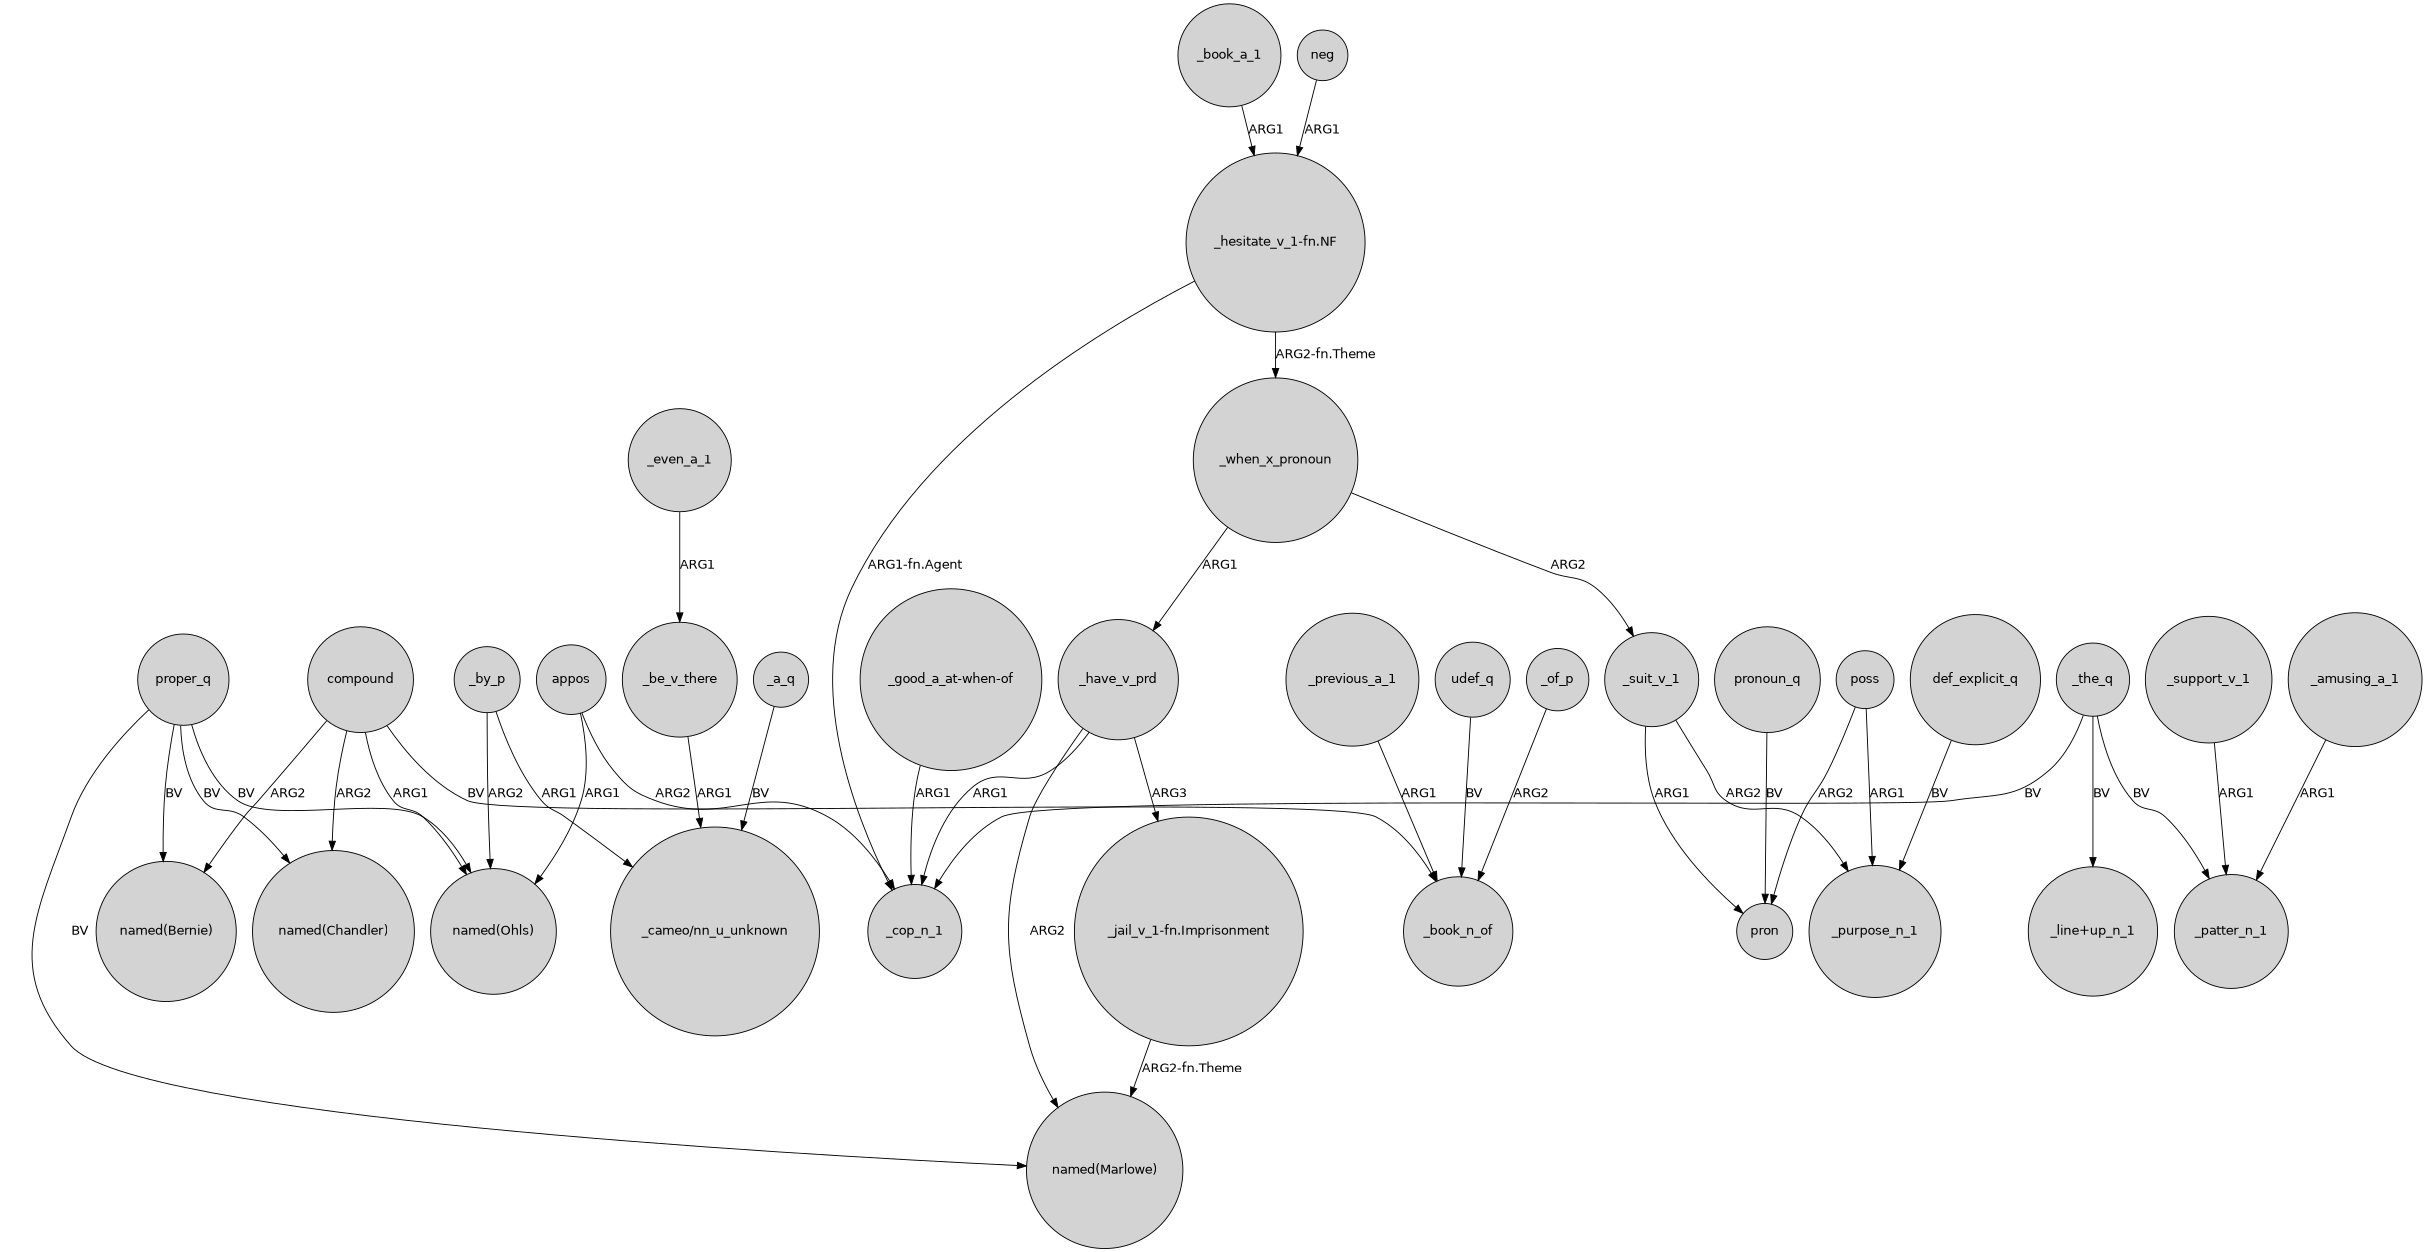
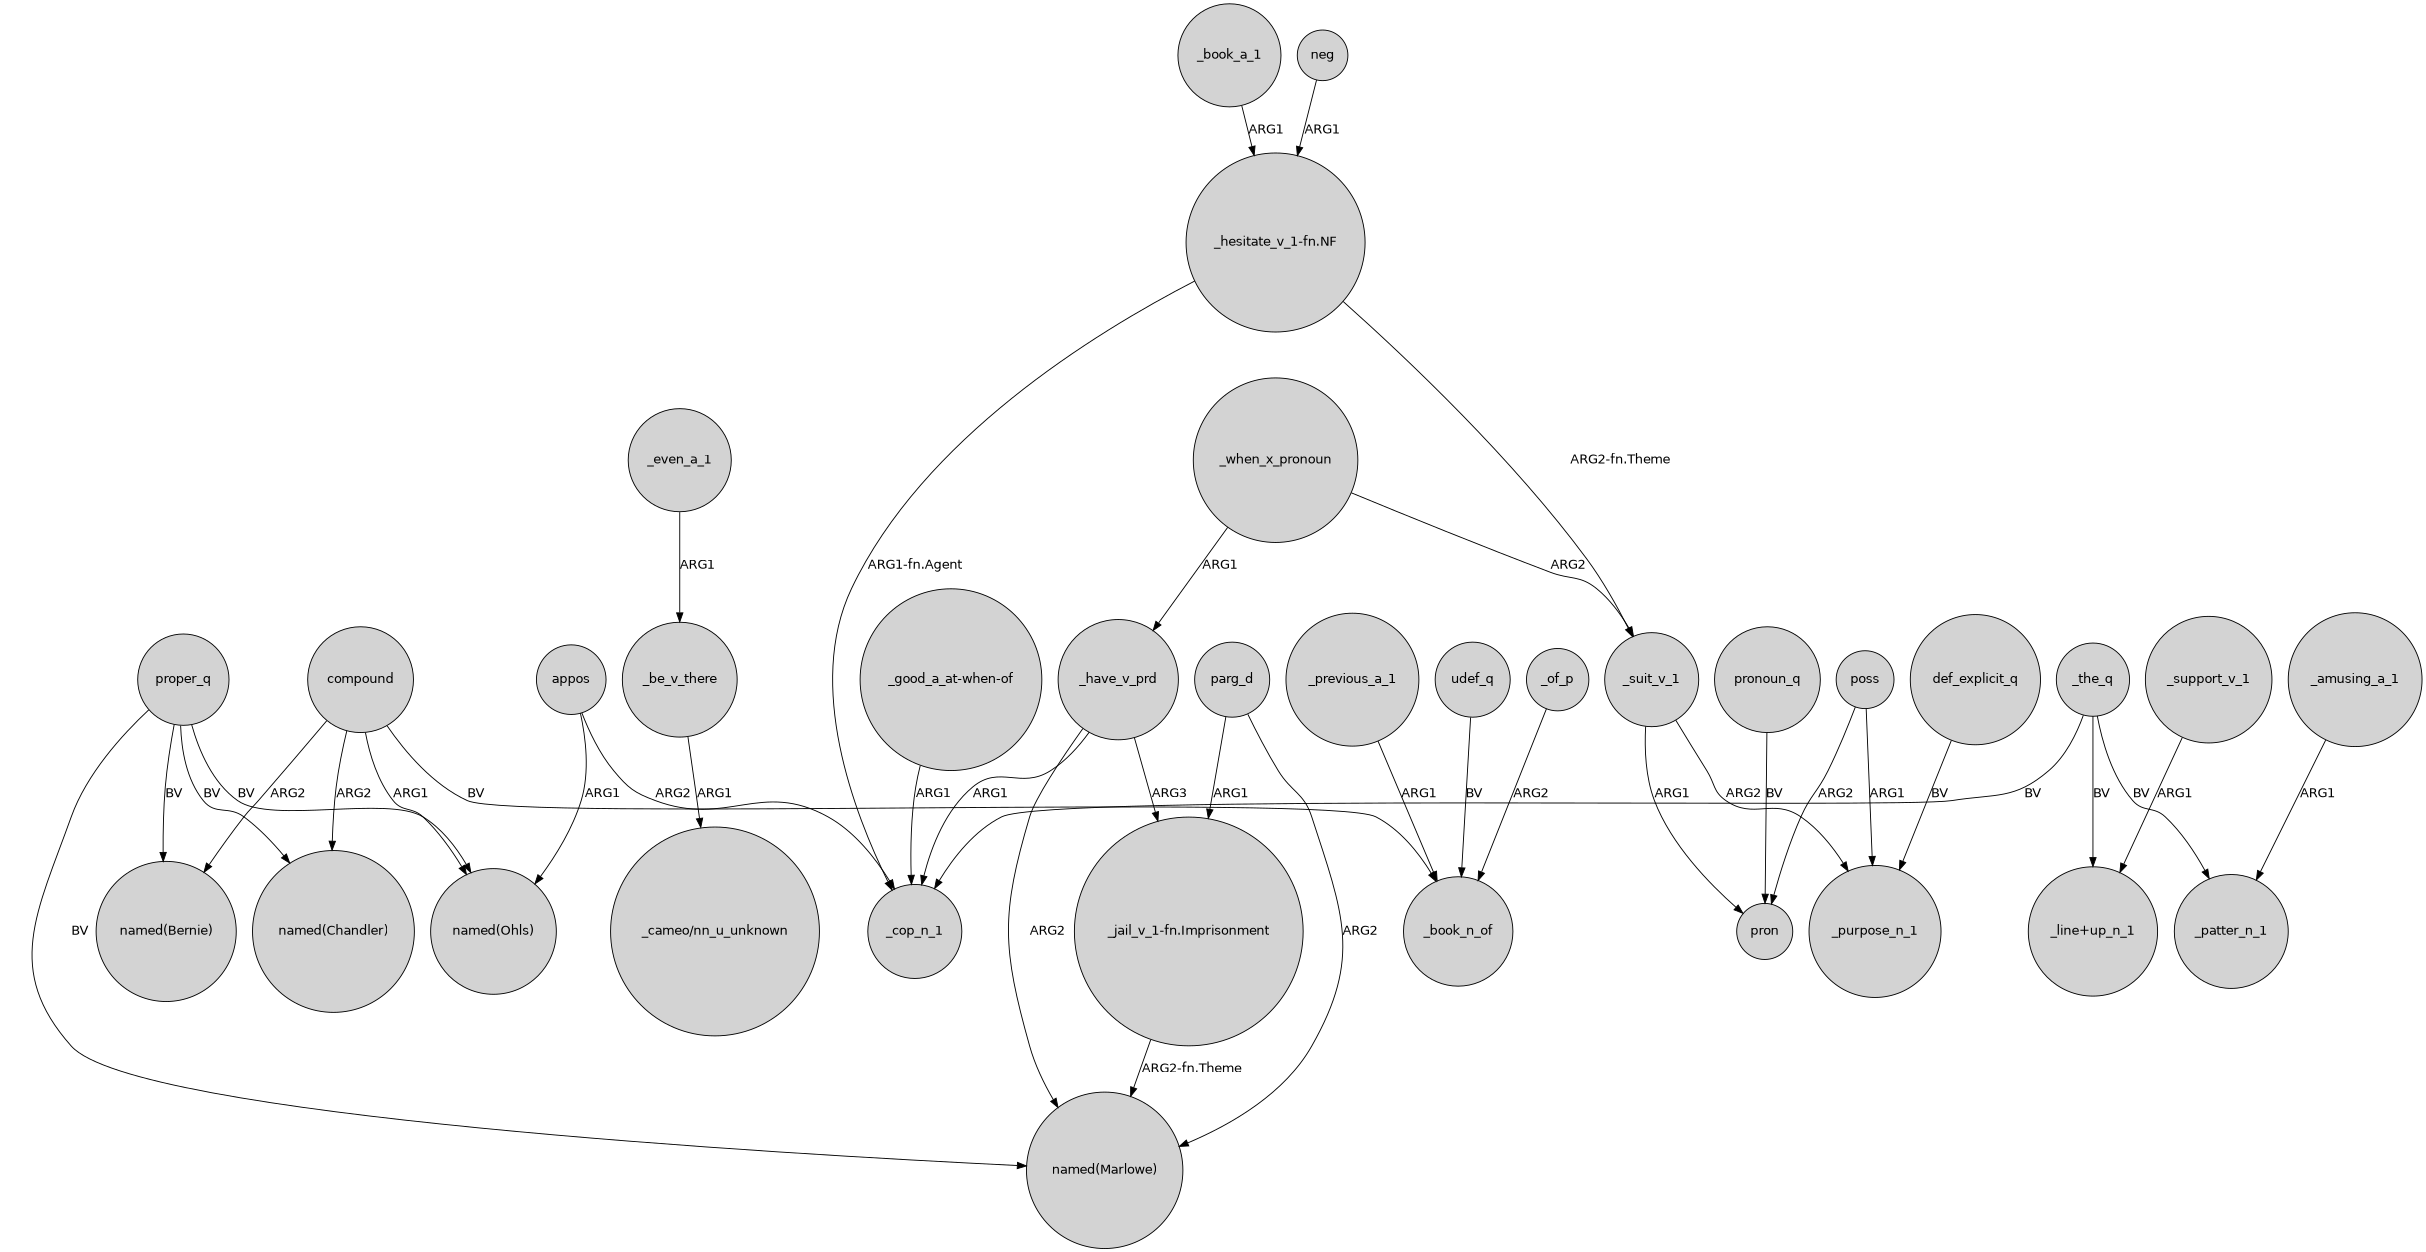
(1276, 350) -> (1499, 454)
(487, 680) -> none
(781, 680) -> none
none -> (1232, 680)
(2220, 804) -> (2153, 801)
